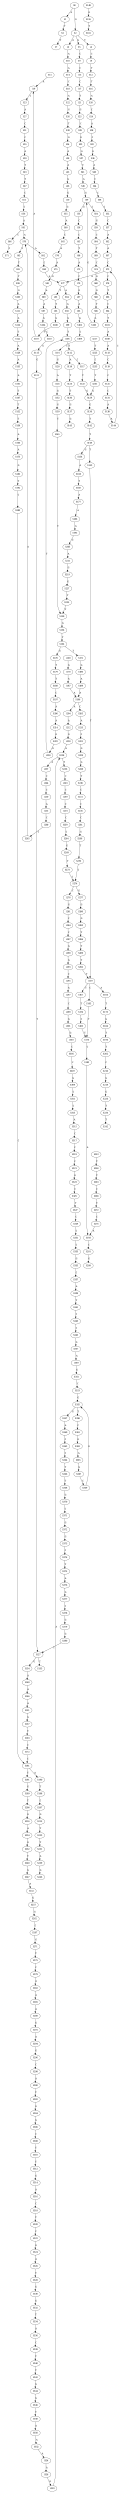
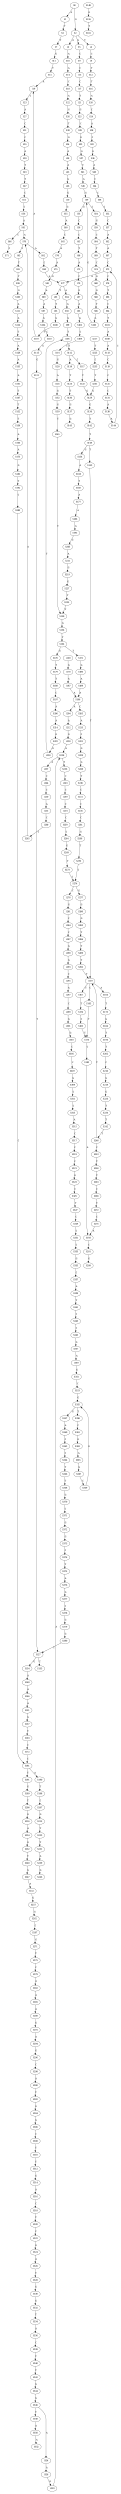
none -> (54, 61)
none -> (96, 1141)
(41, 2453) -> (46, 2430)
